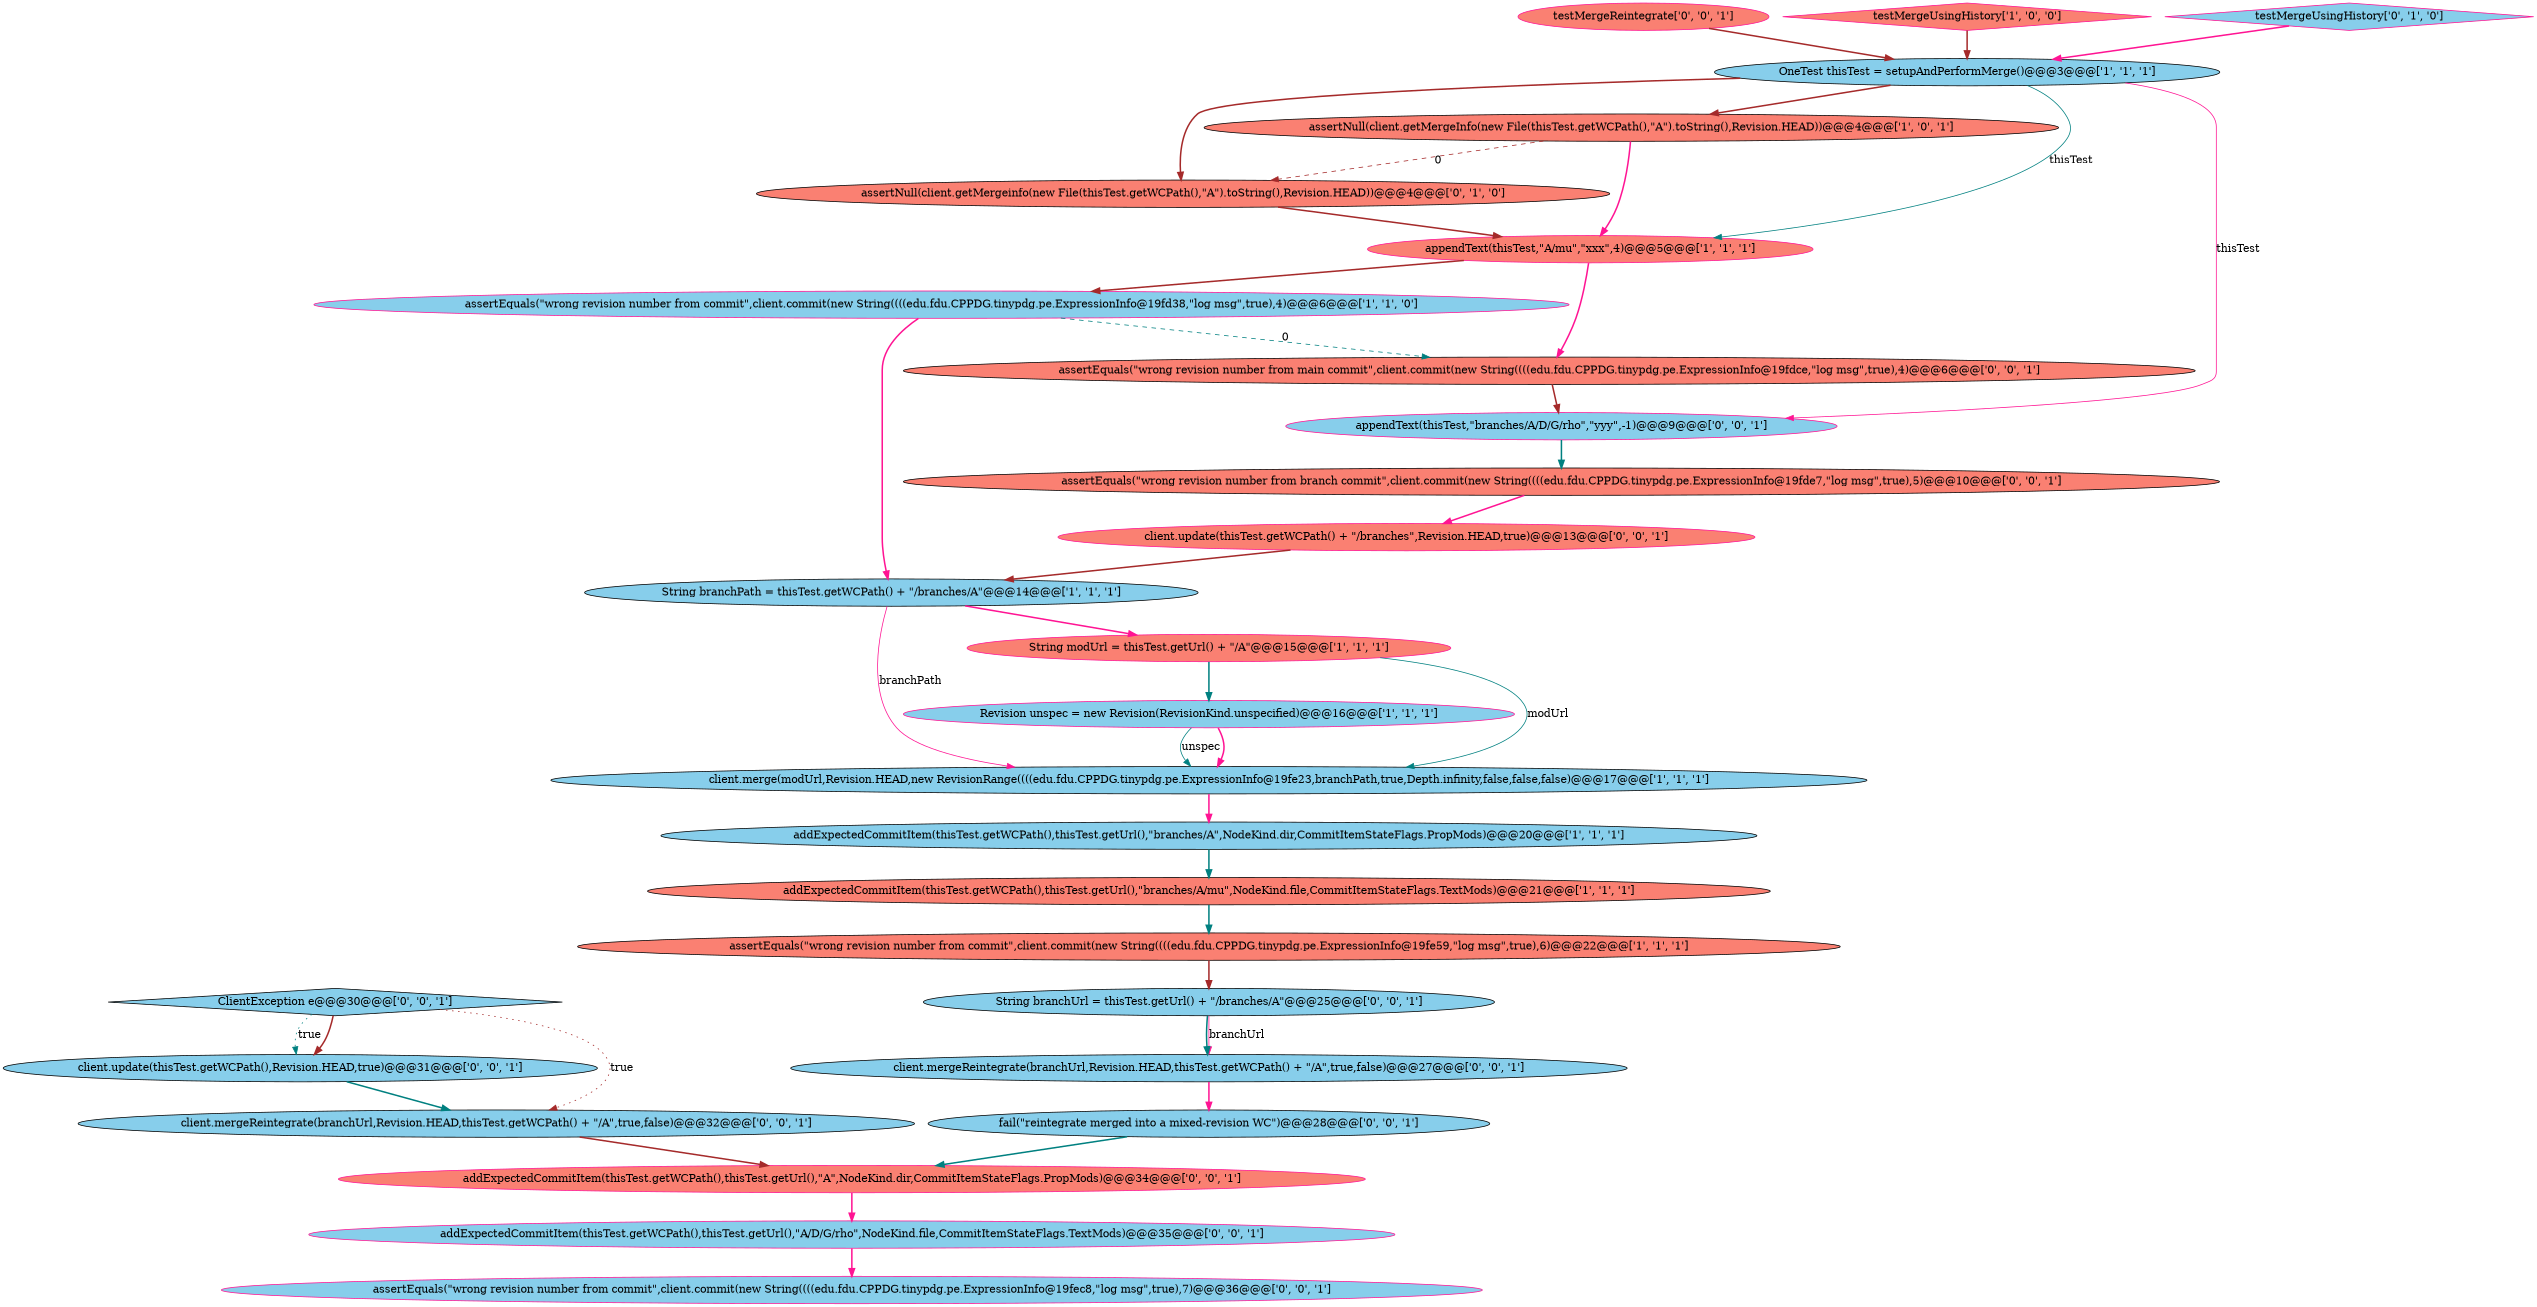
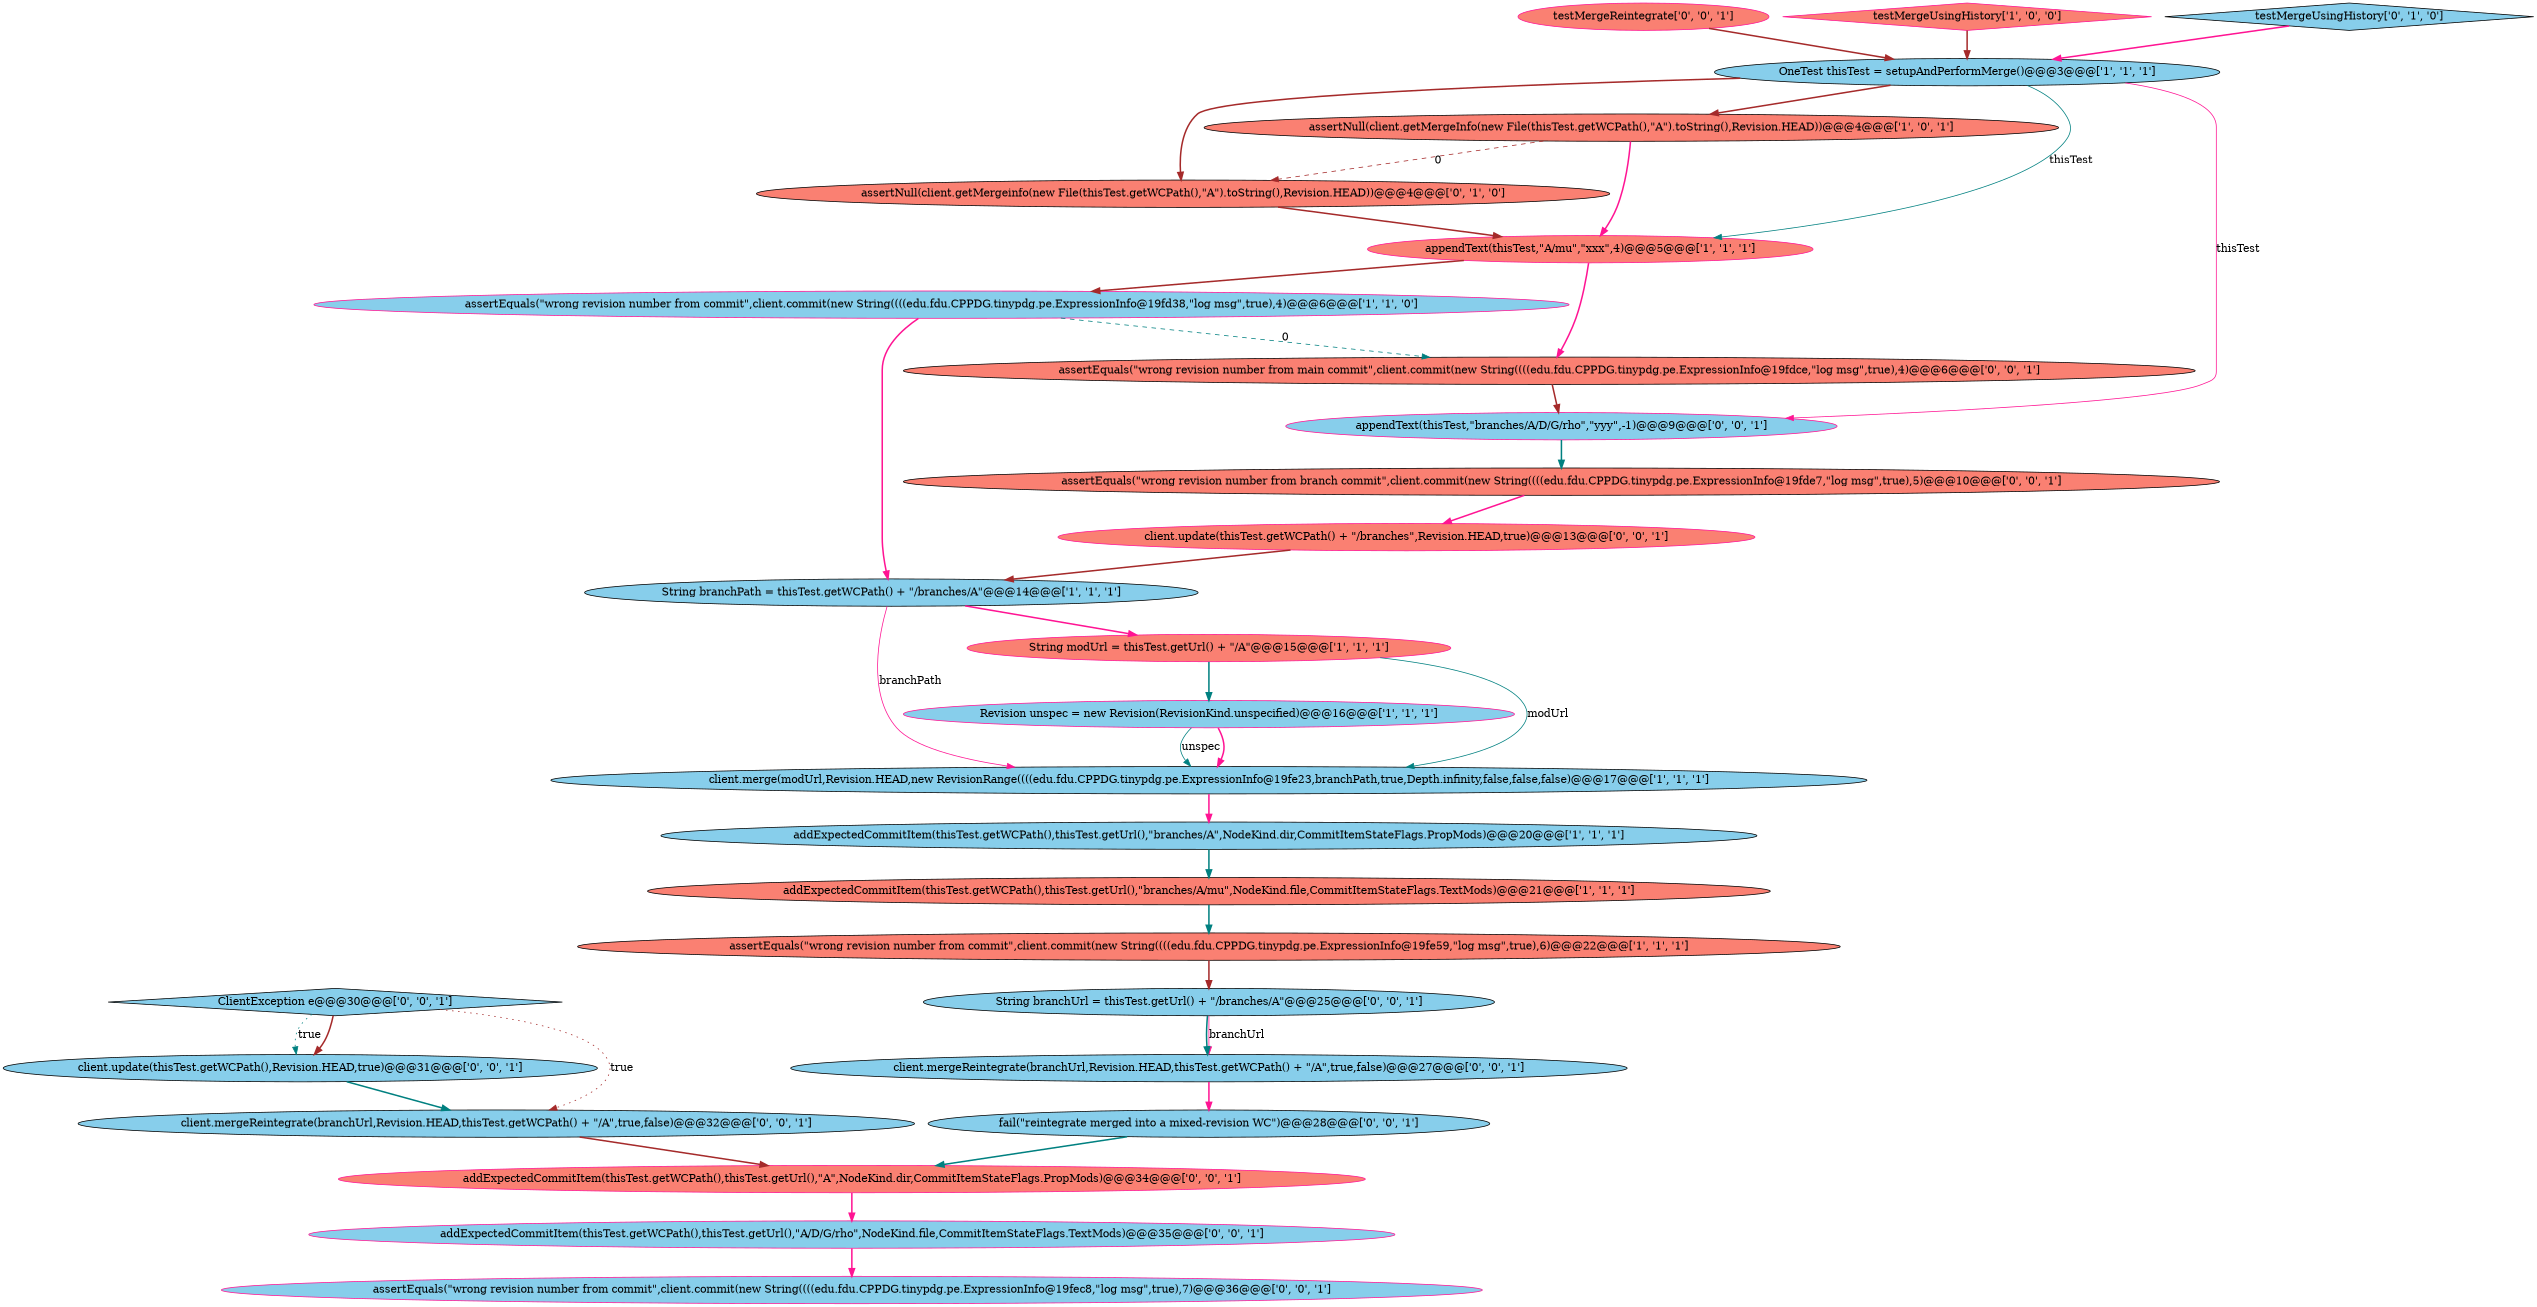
(2349, 17) -> (2349, 17)
